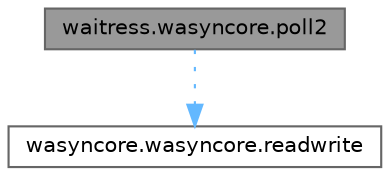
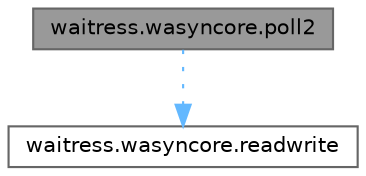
(195, 147) -> (183, 147)
